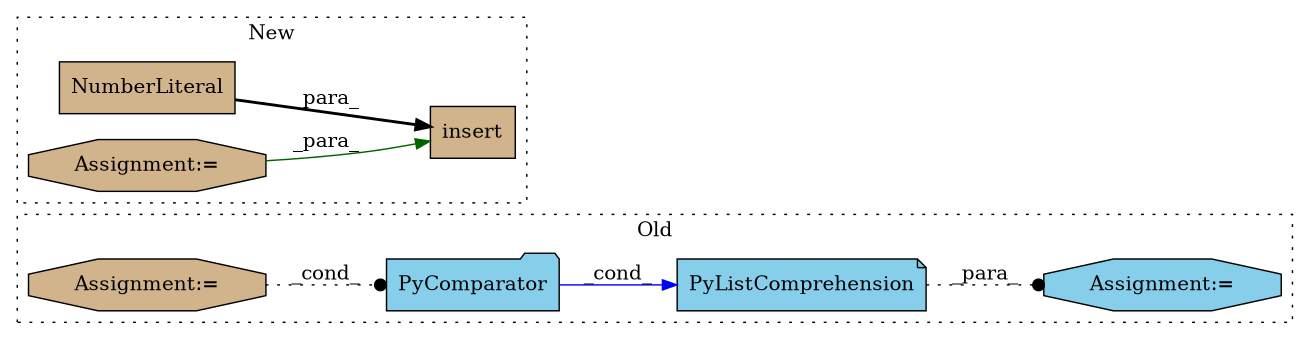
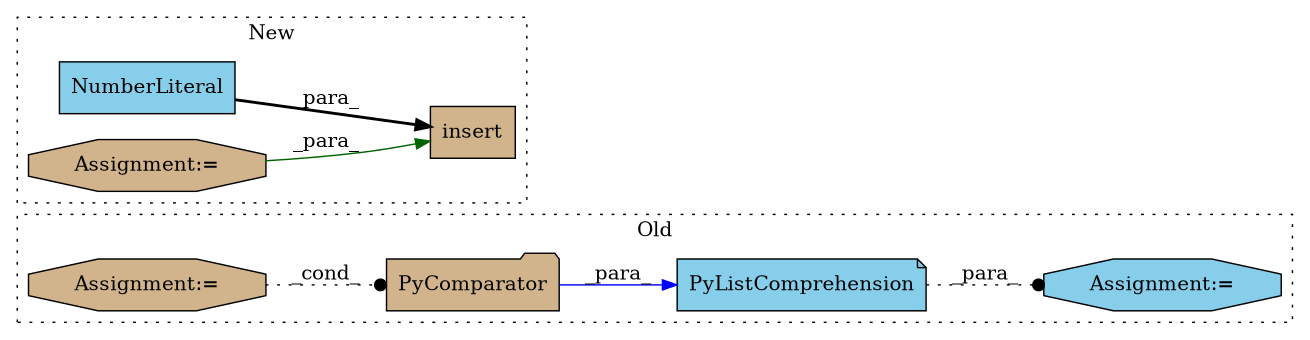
(147, 88) -> (147, 88)
(618, 274) -> (618, 274)
(473, 285) -> (473, 285)
